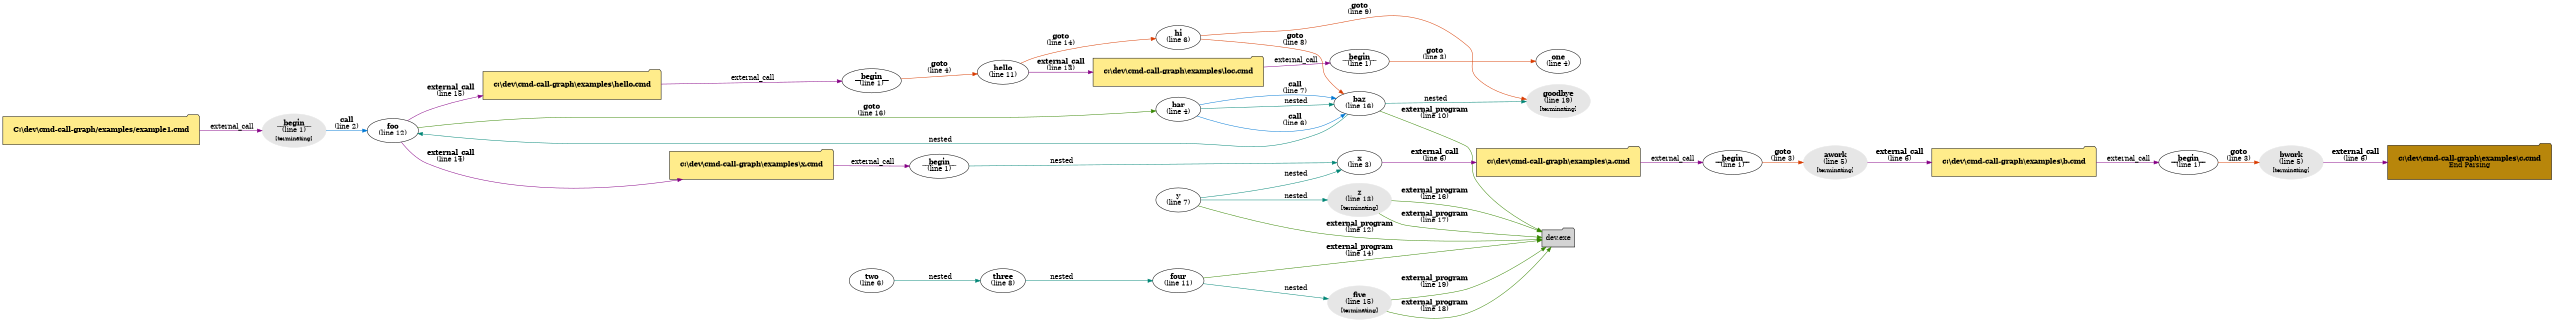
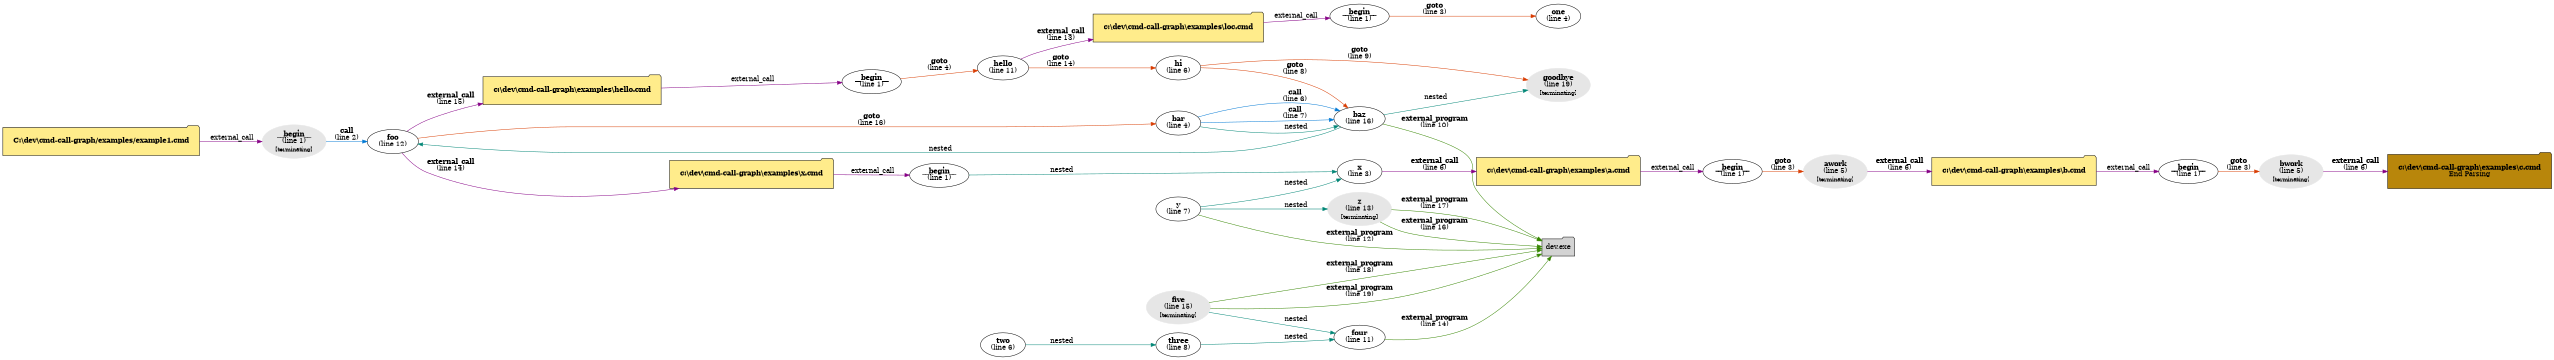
(784, 117) -> (784, 127)
(1263, 291) -> (1270, 322)
